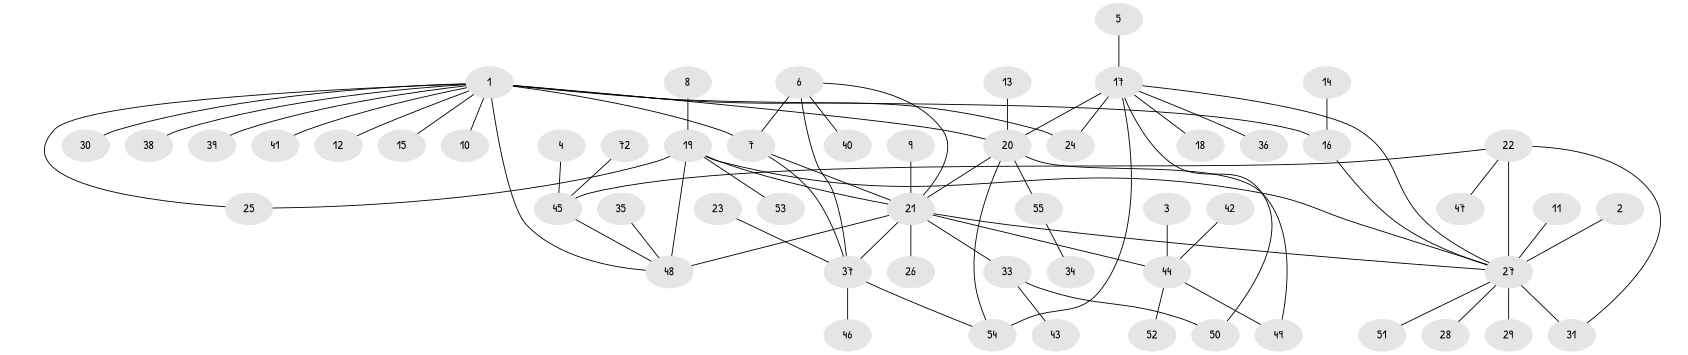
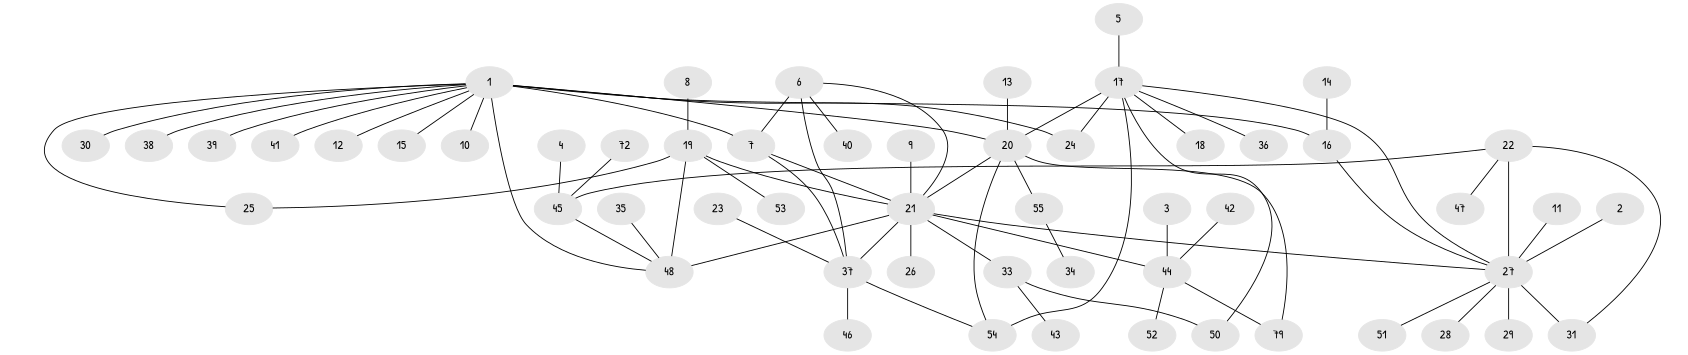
(1101, 178) -> none
(1279, 335) -> (1279, 335)
